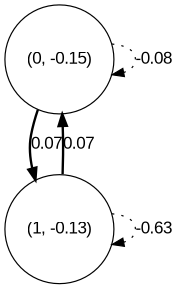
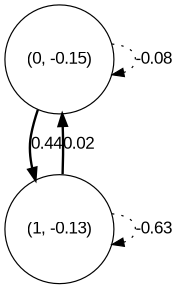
(47, 144) -> (47, 144)
(79, 144) -> (79, 144)
